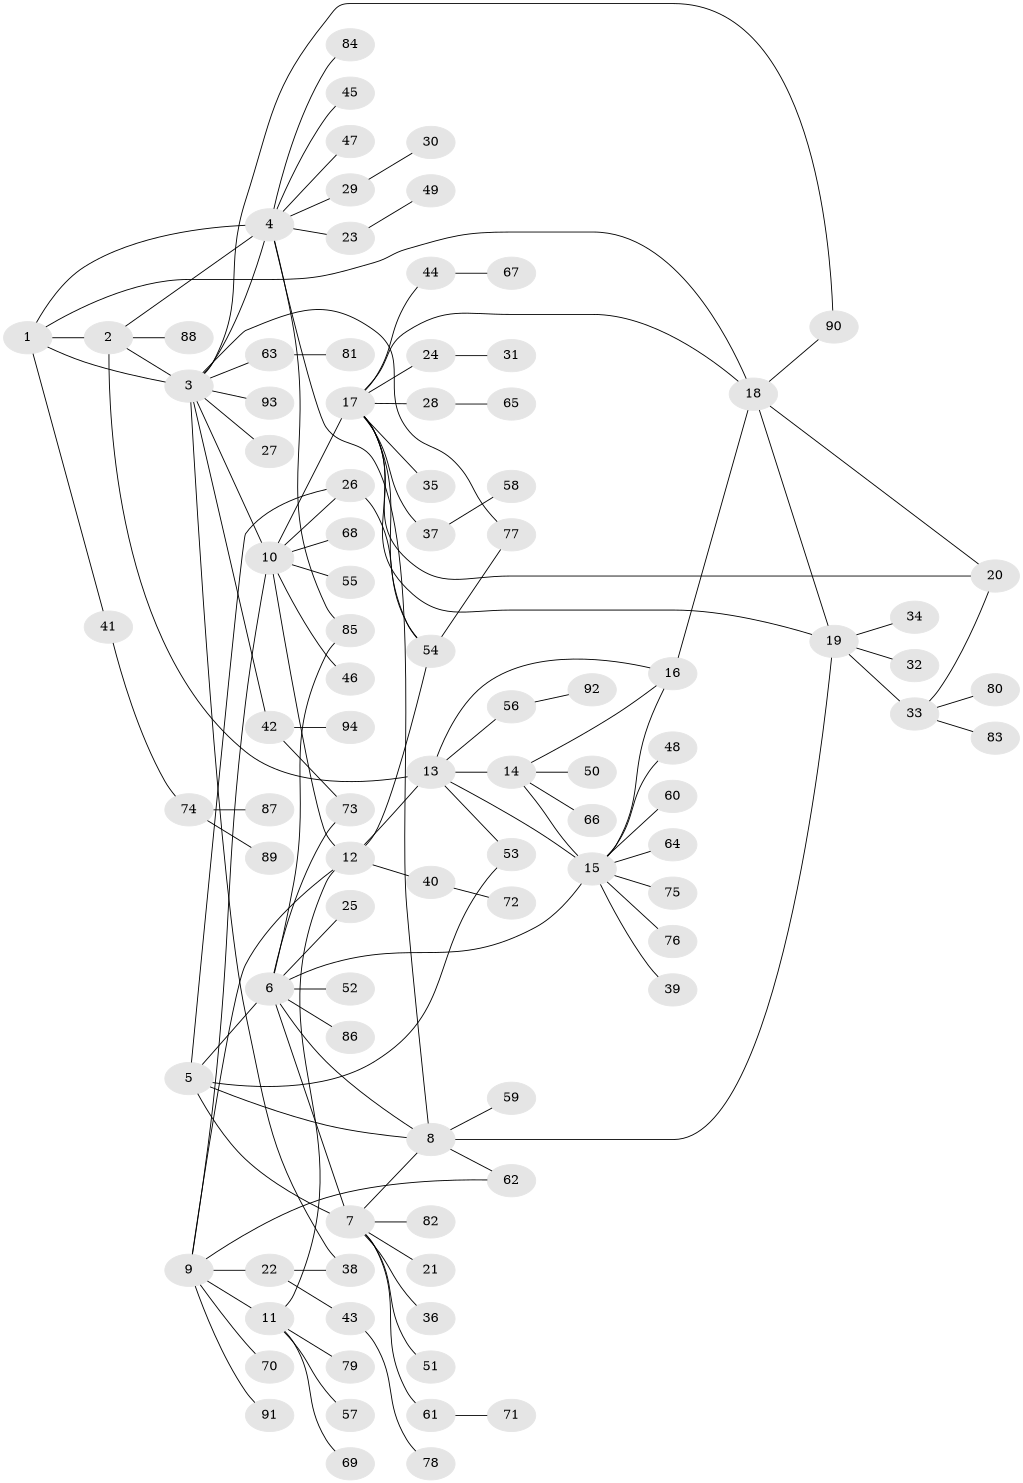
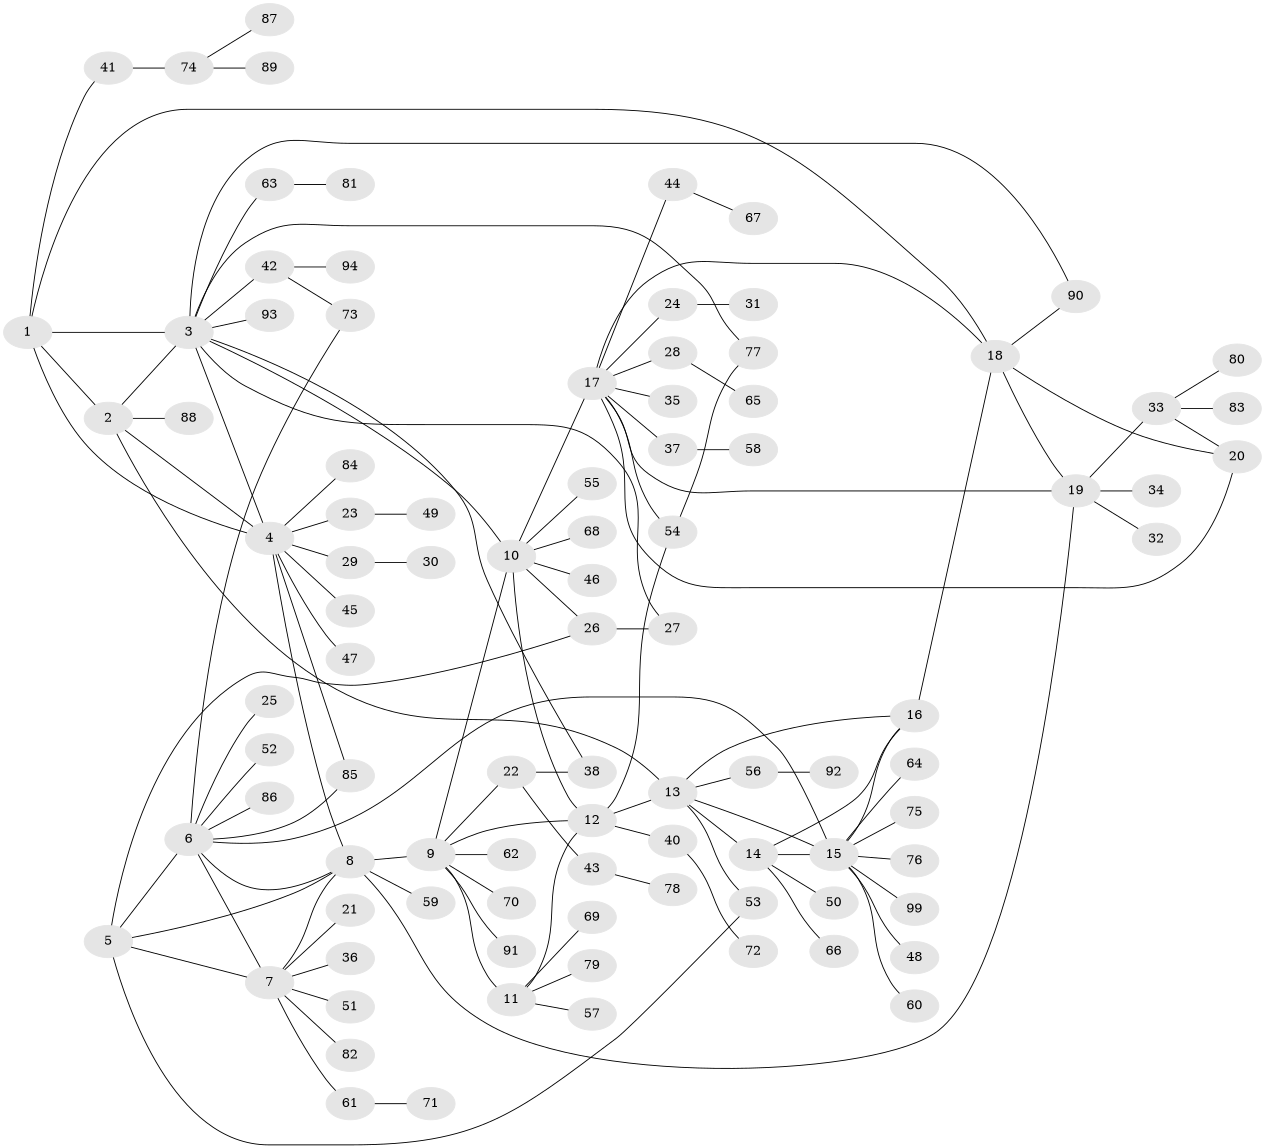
(392, 568) -> (633, 629)
(673, 990) -> (915, 909)
(471, 1160) -> (391, 858)
